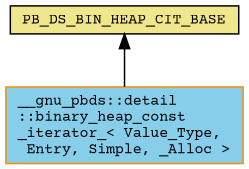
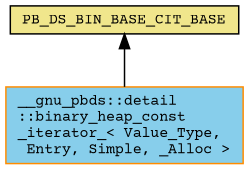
(125, 20) -> (125, 20)
